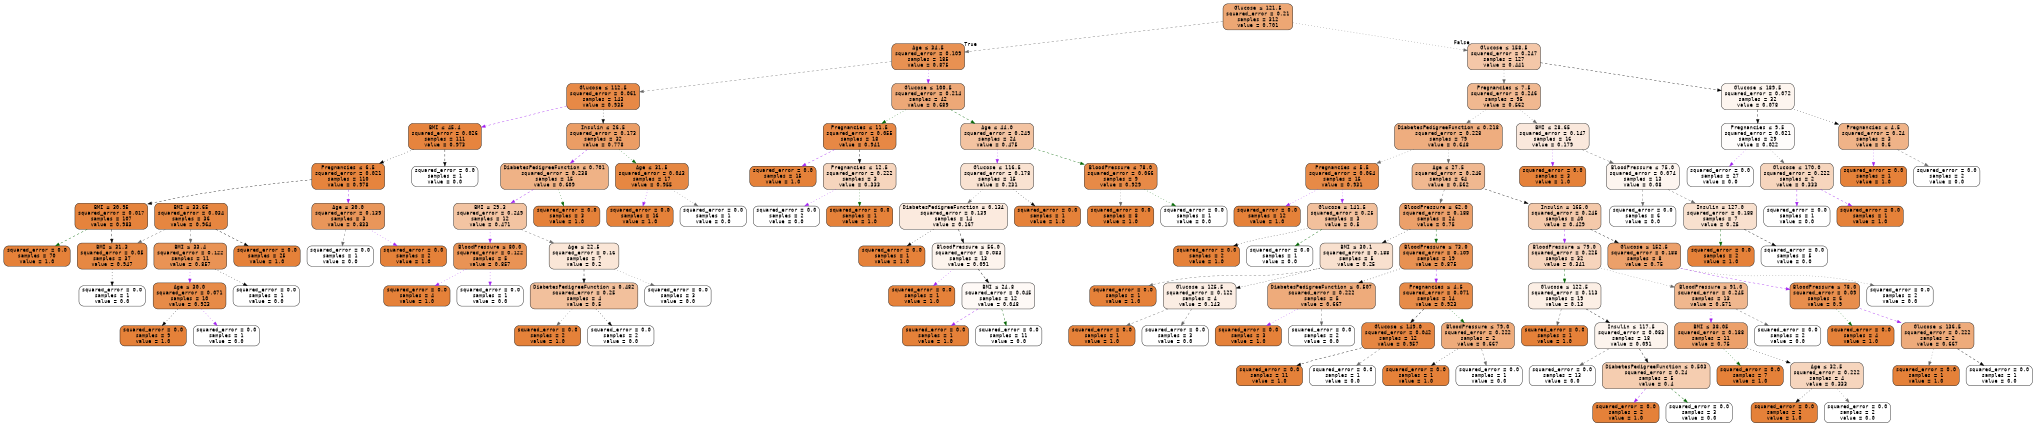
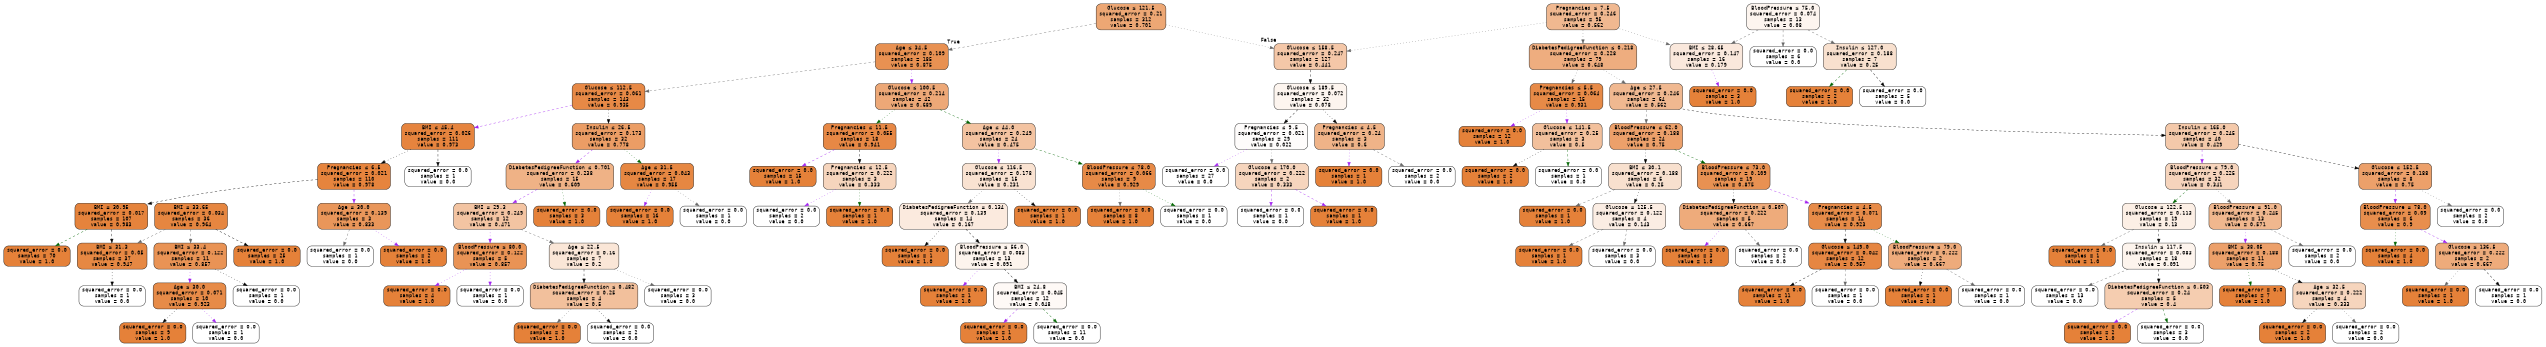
(1504, 75) -> (1449, 37)
(1596, 156) -> (1746, 36)
